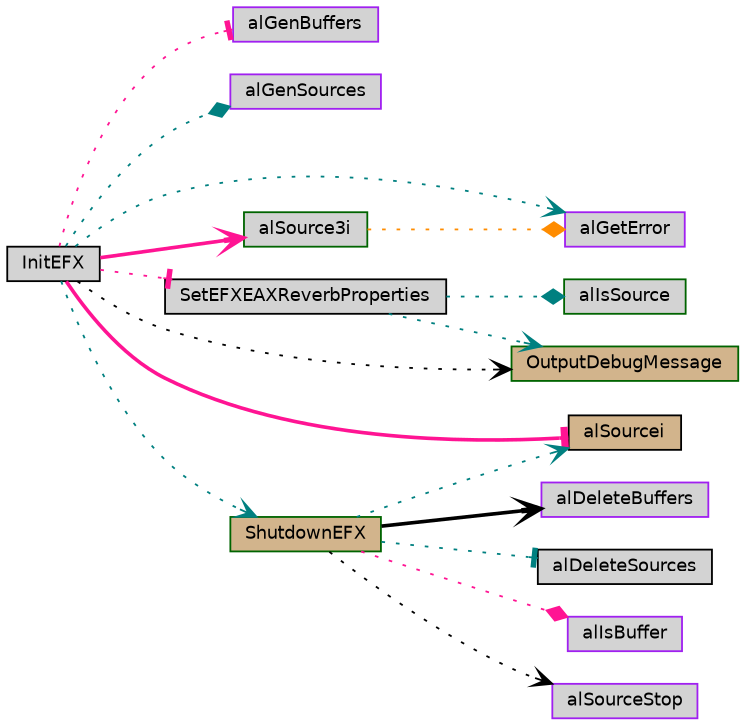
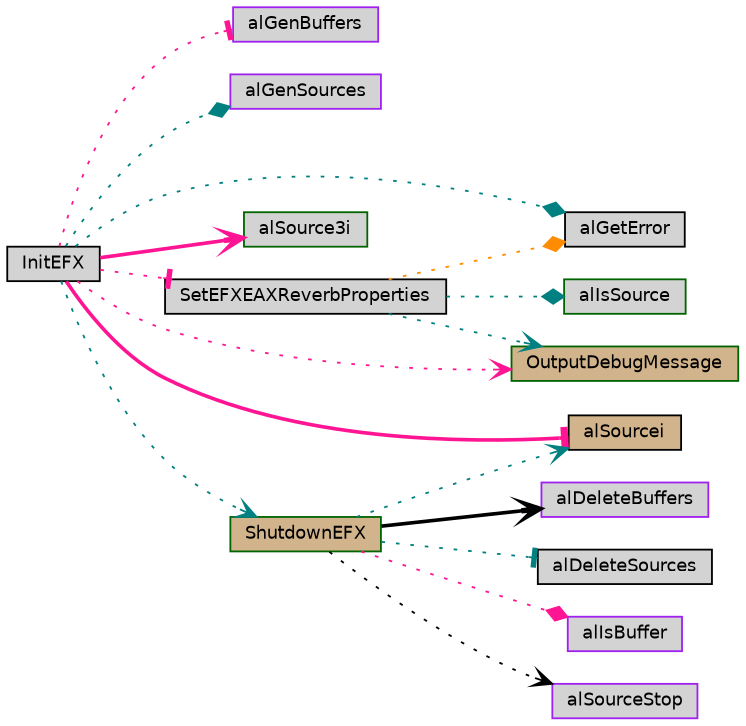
(303, 177) -> (303, 177)
(455, 229) -> (466, 263)
(625, 229) -> (625, 229)
(278, 355) -> (278, 355)
